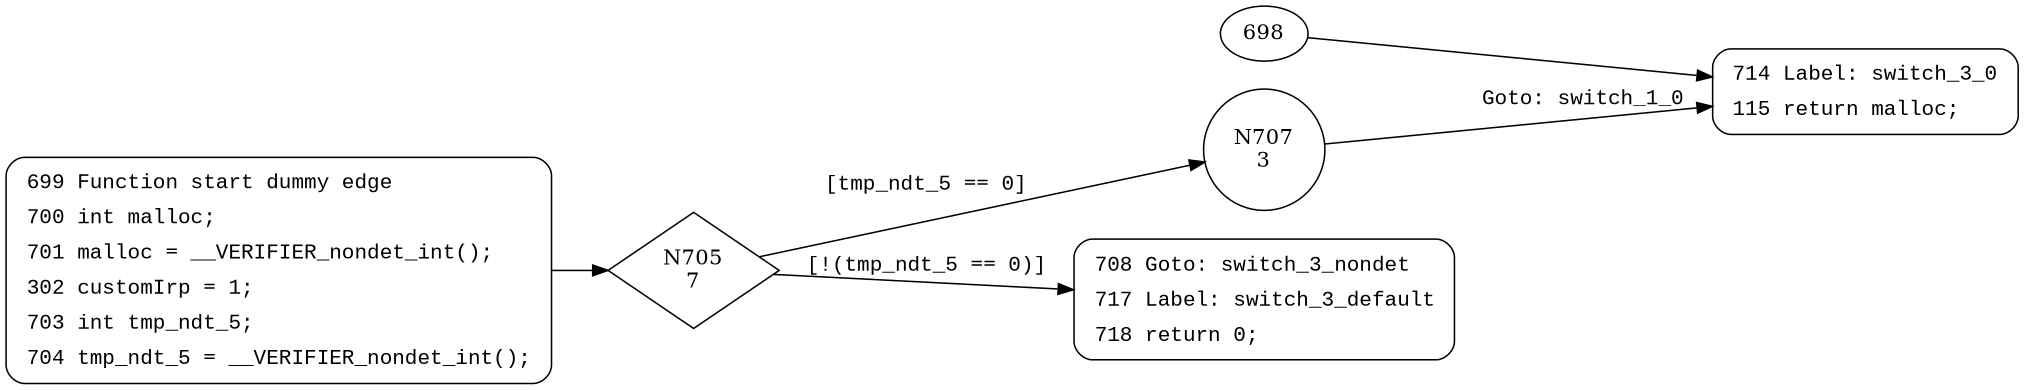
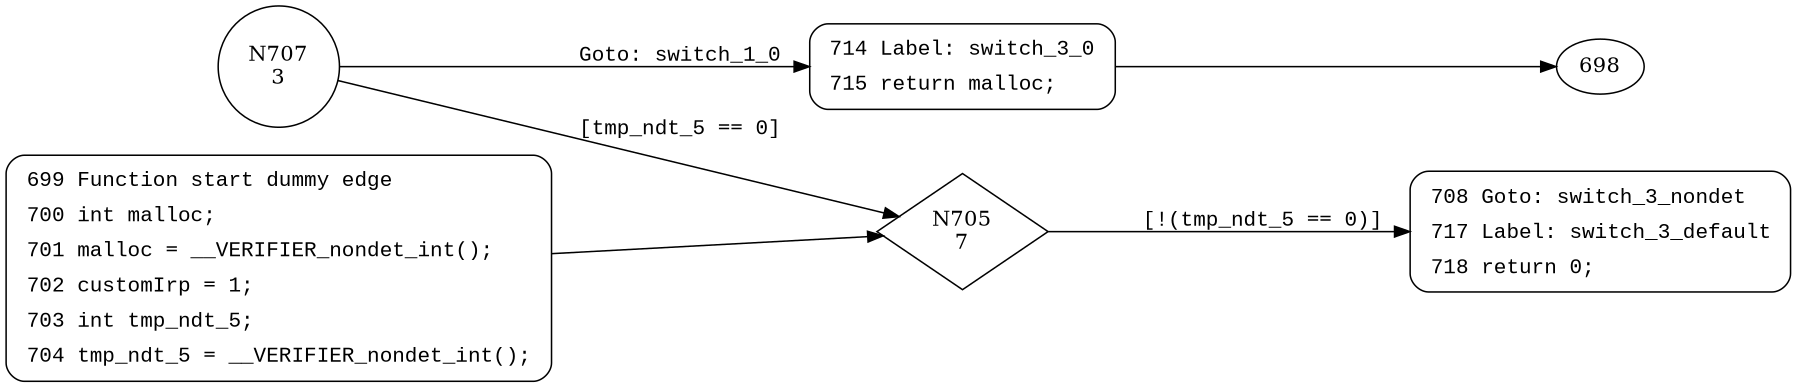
(1502, 57) -> (1328, 67)
(1752, 108) -> (849, 83)
(974, 211) -> (611, 147)
(46, 287) -> (46, 285)
